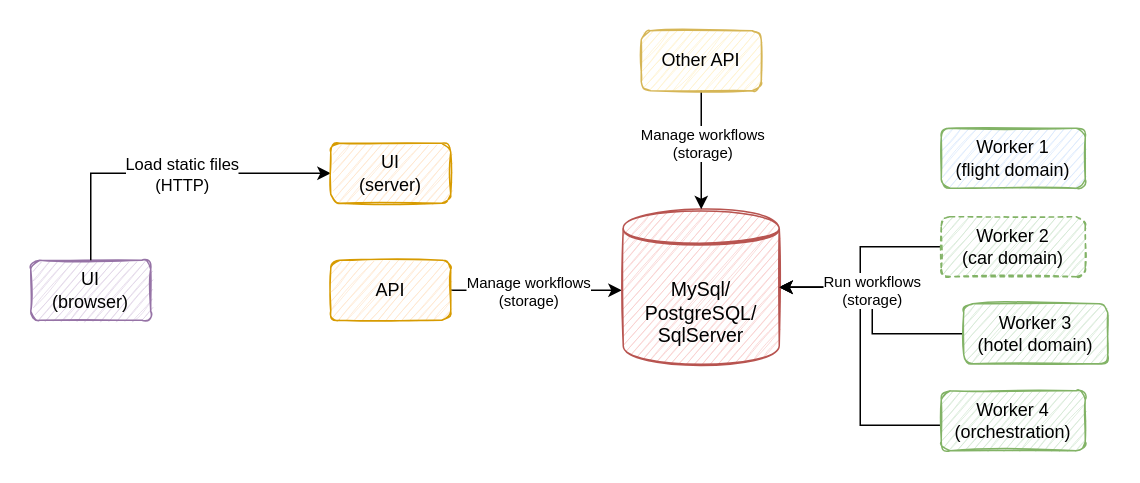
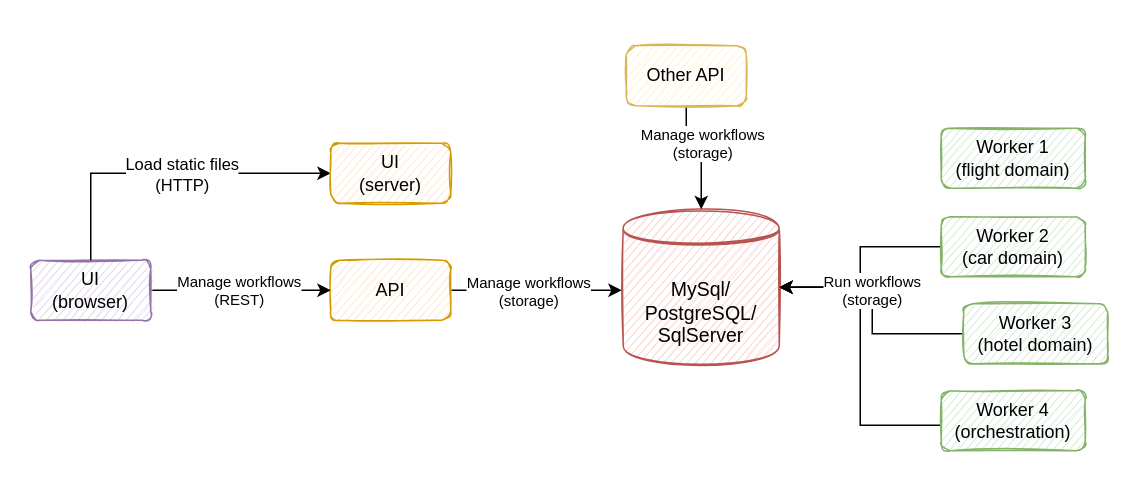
(701, 61) -> (686, 76)
(1013, 158) -> (1013, 158)
(1013, 247) -> (1013, 247)
none -> (166, 290)
